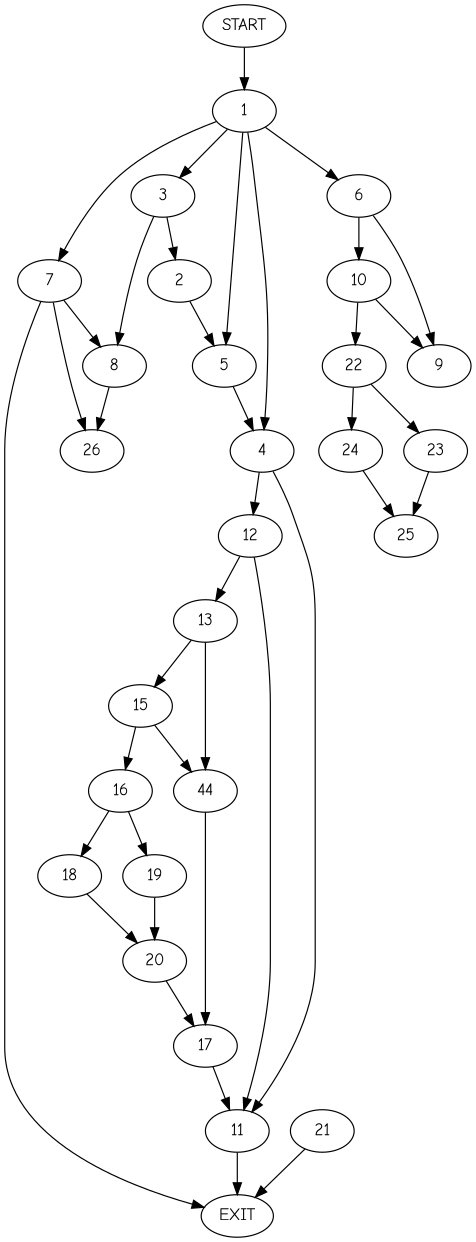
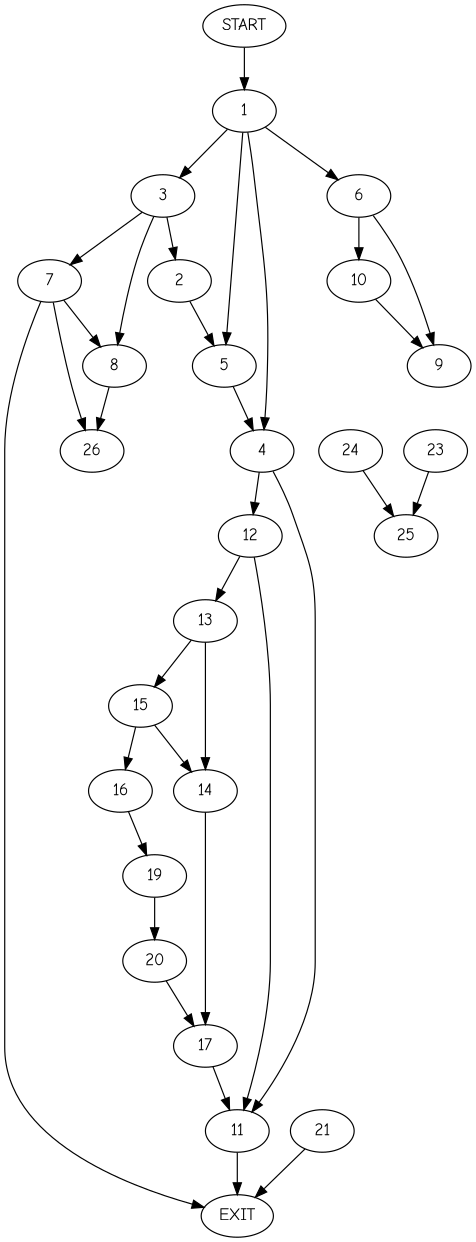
(127, 170) -> (111, 235)
(354, 366) -> none
(205, 791) -> (205, 791)
(70, 876) -> none
